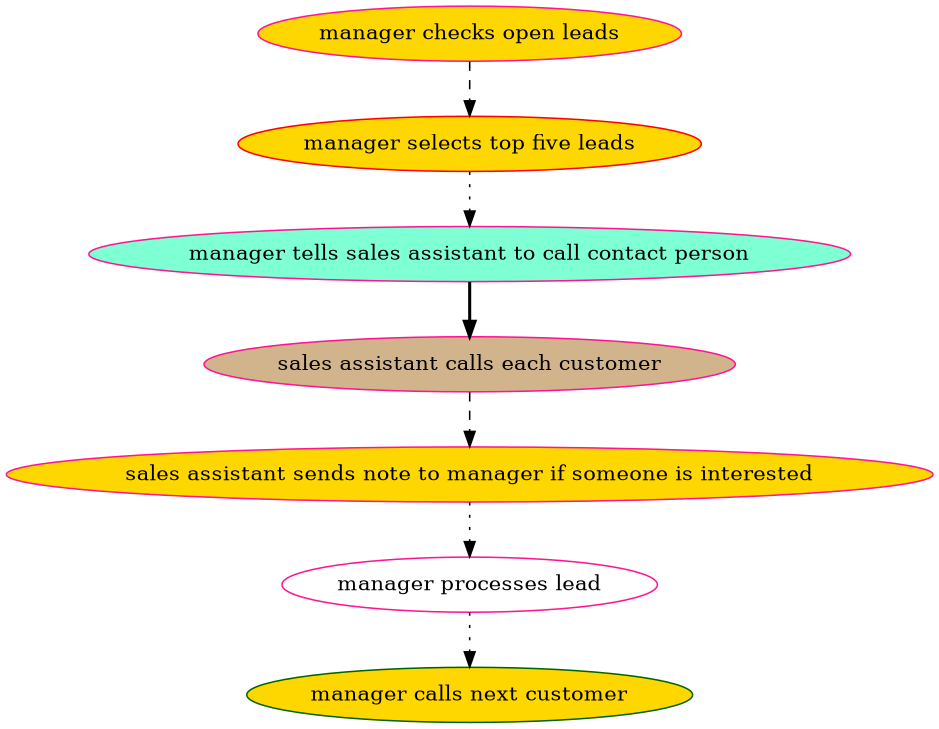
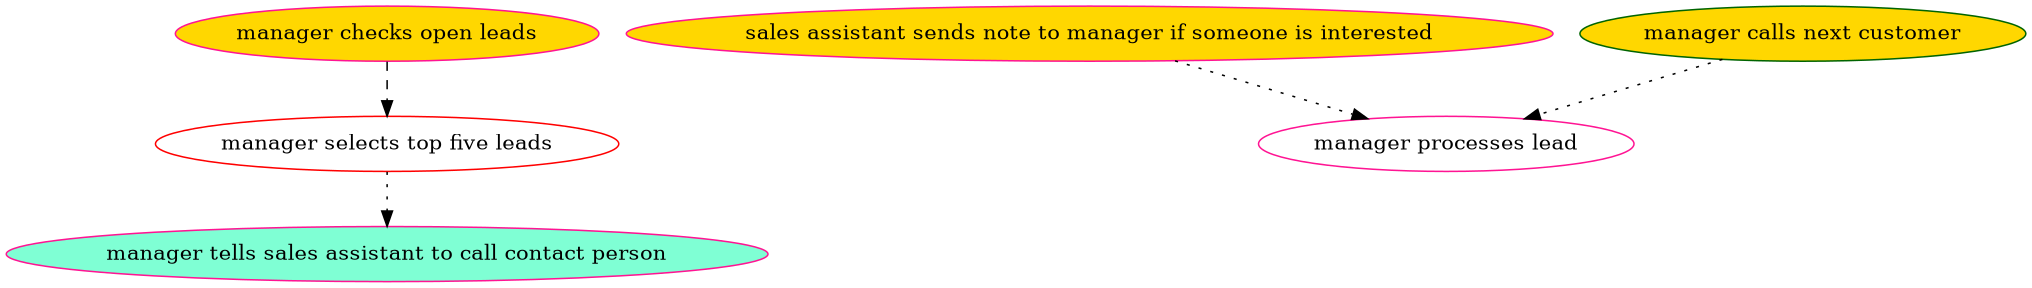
(470, 144) -> (387, 144)
(470, 364) -> none
(470, 632) -> (1631, 87)
